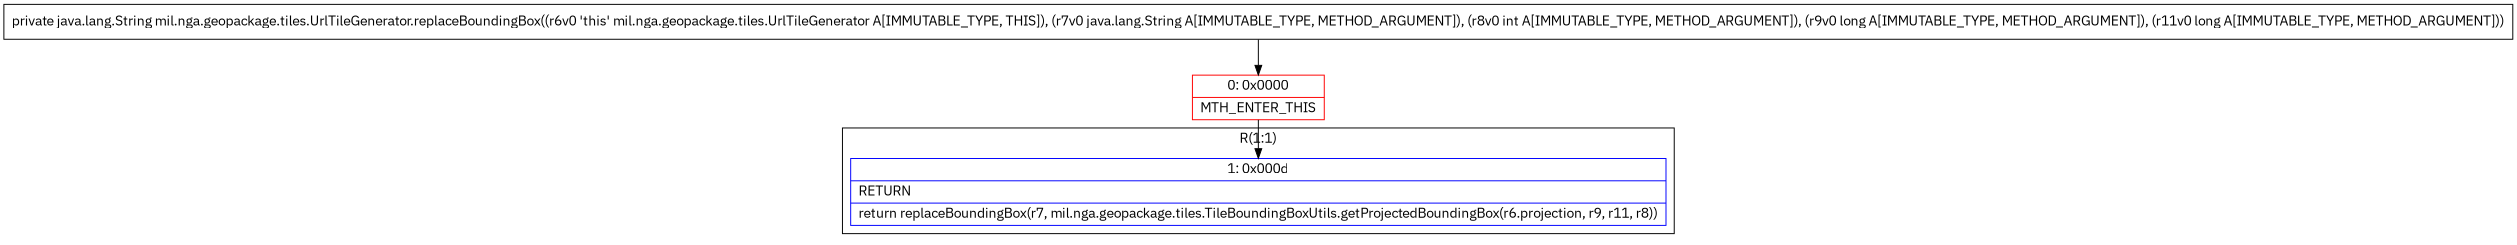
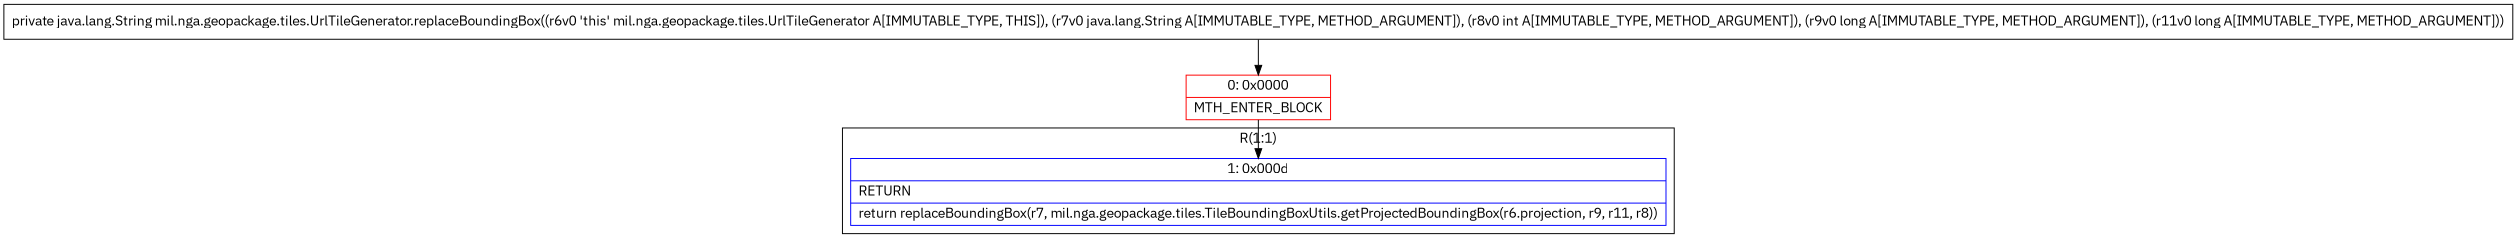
(1258, 108) -> (1258, 108)
